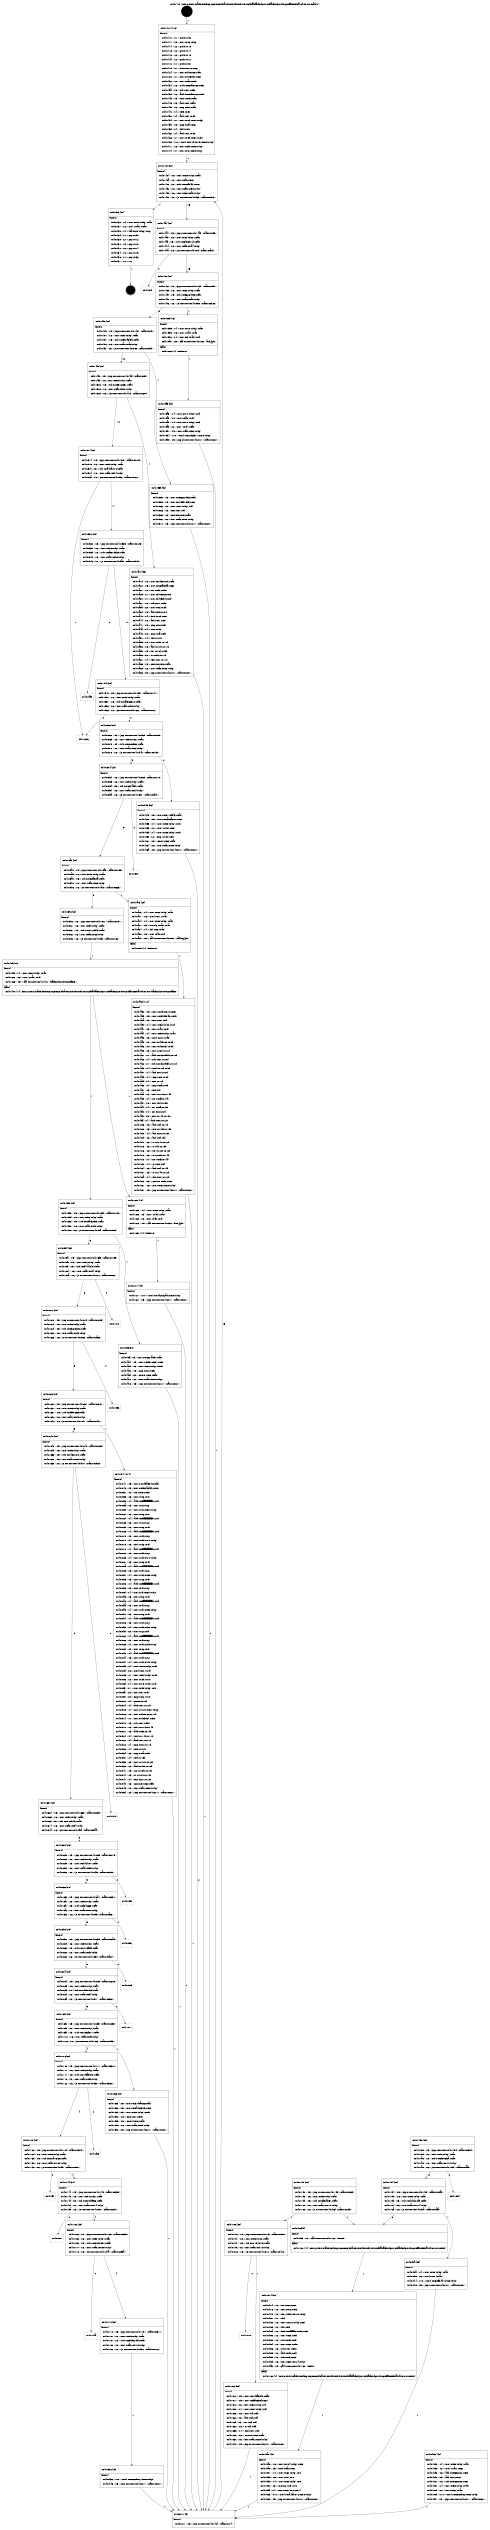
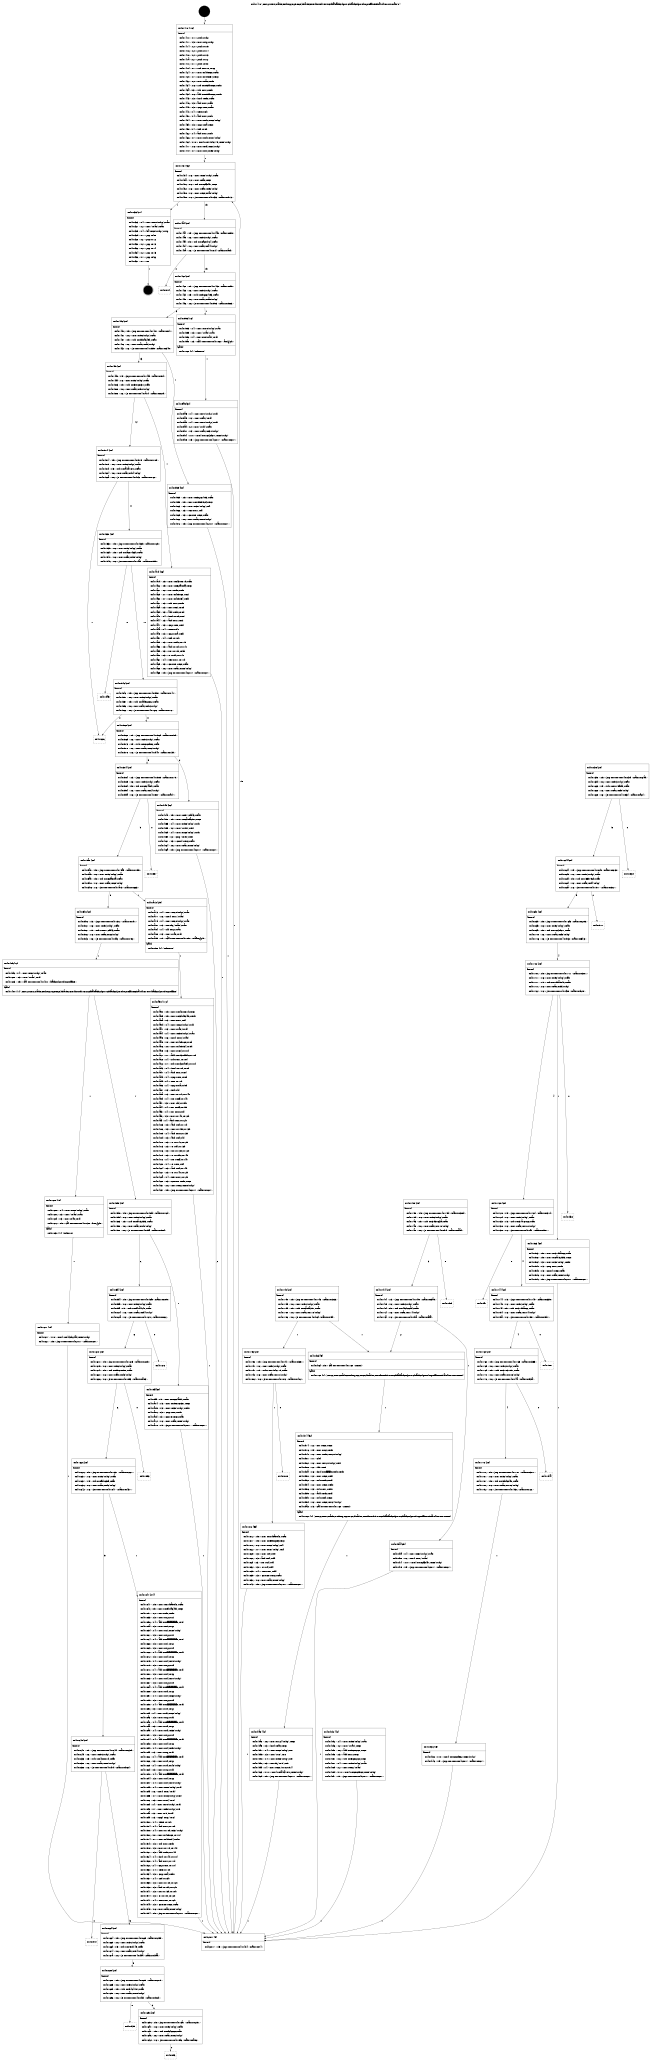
(86, 1922) -> none
(126, 2066) -> (557, 1117)
